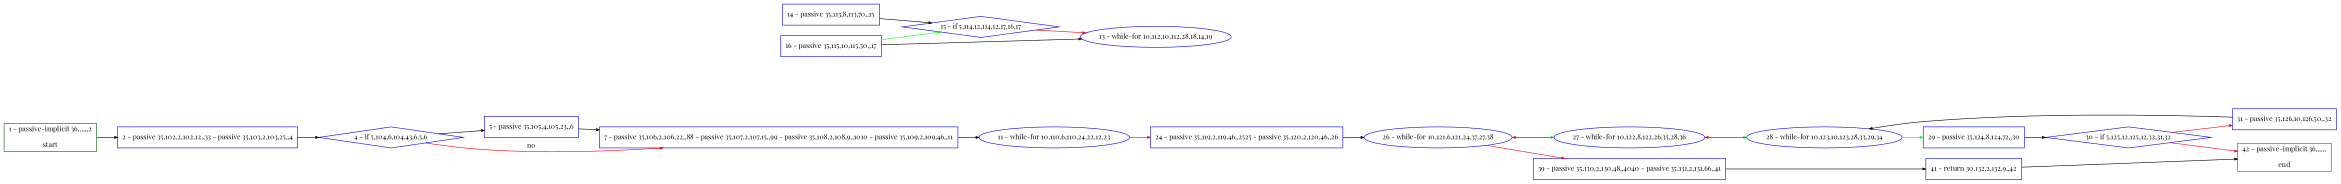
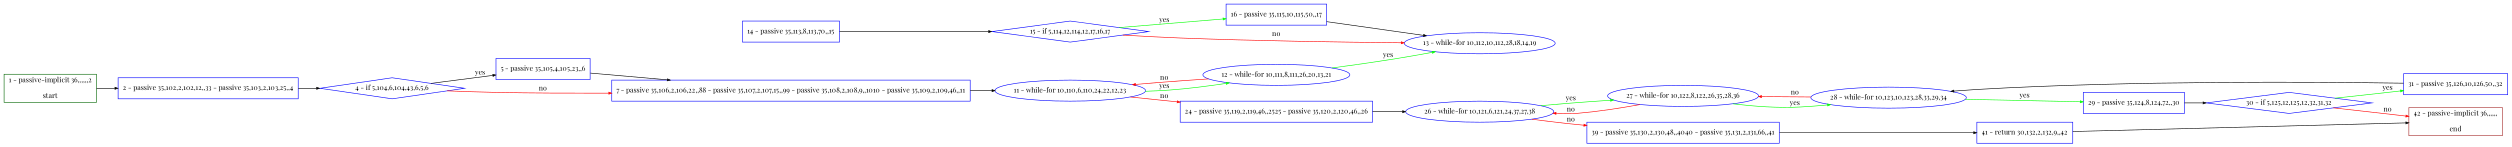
(909, 36) -> (1171, 23)
none -> (1276, 75)
(2201, 129) -> (2368, 95)
